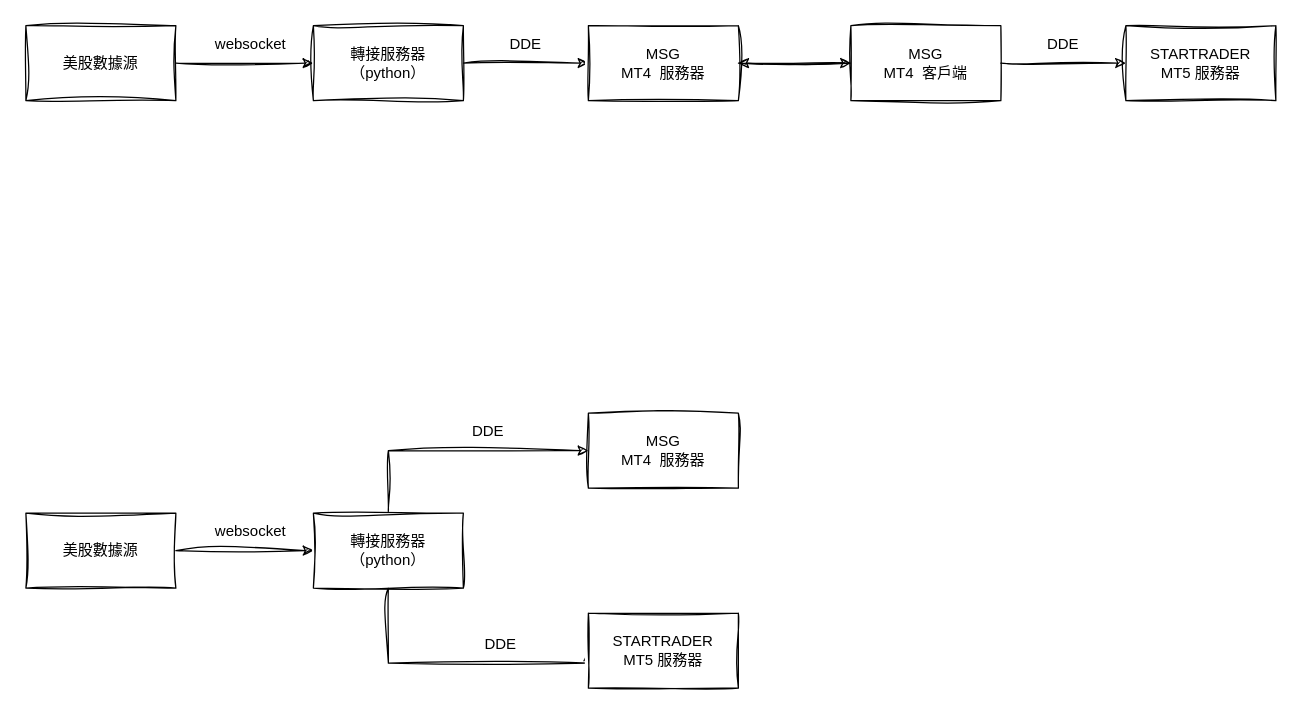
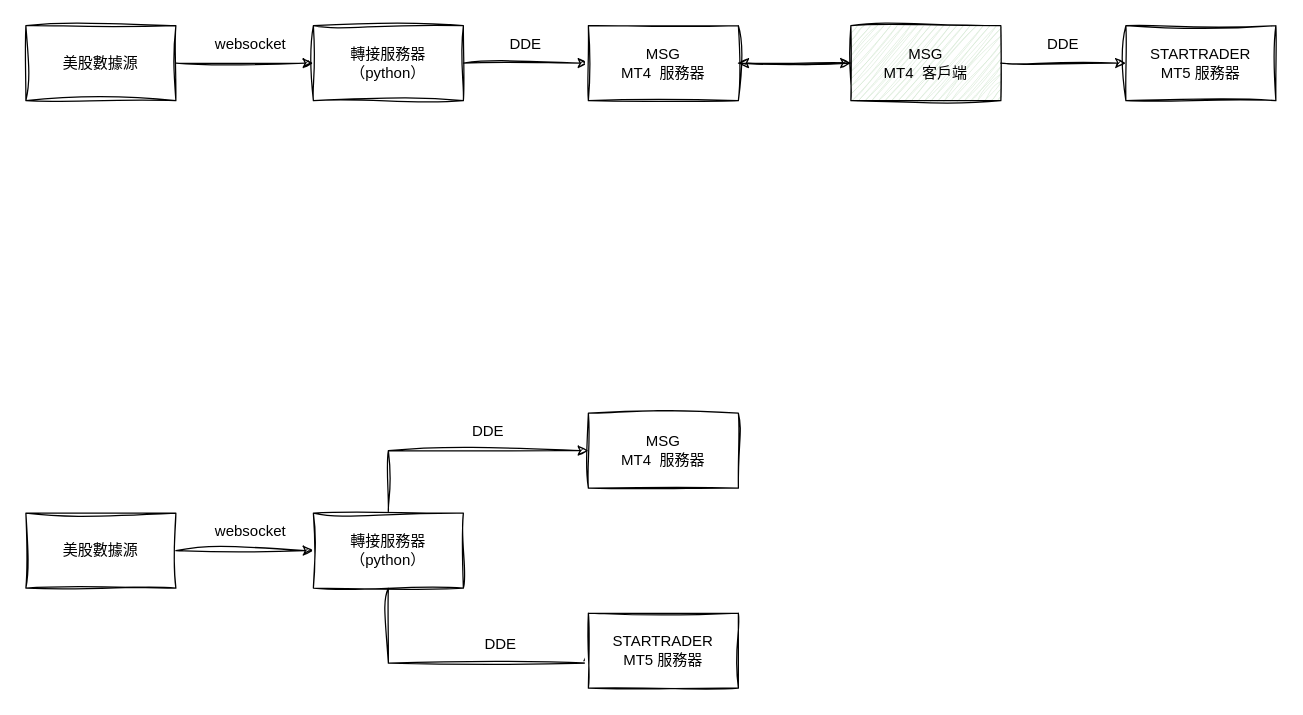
(926, 63) -> (926, 63)
